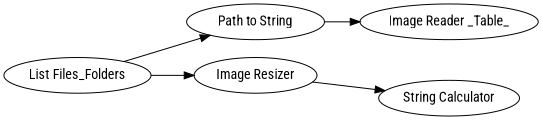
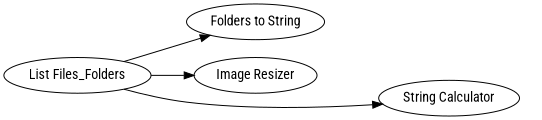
(256, 22) -> (256, 22)
(449, 22) -> none
(344, 86) -> (247, 107)
